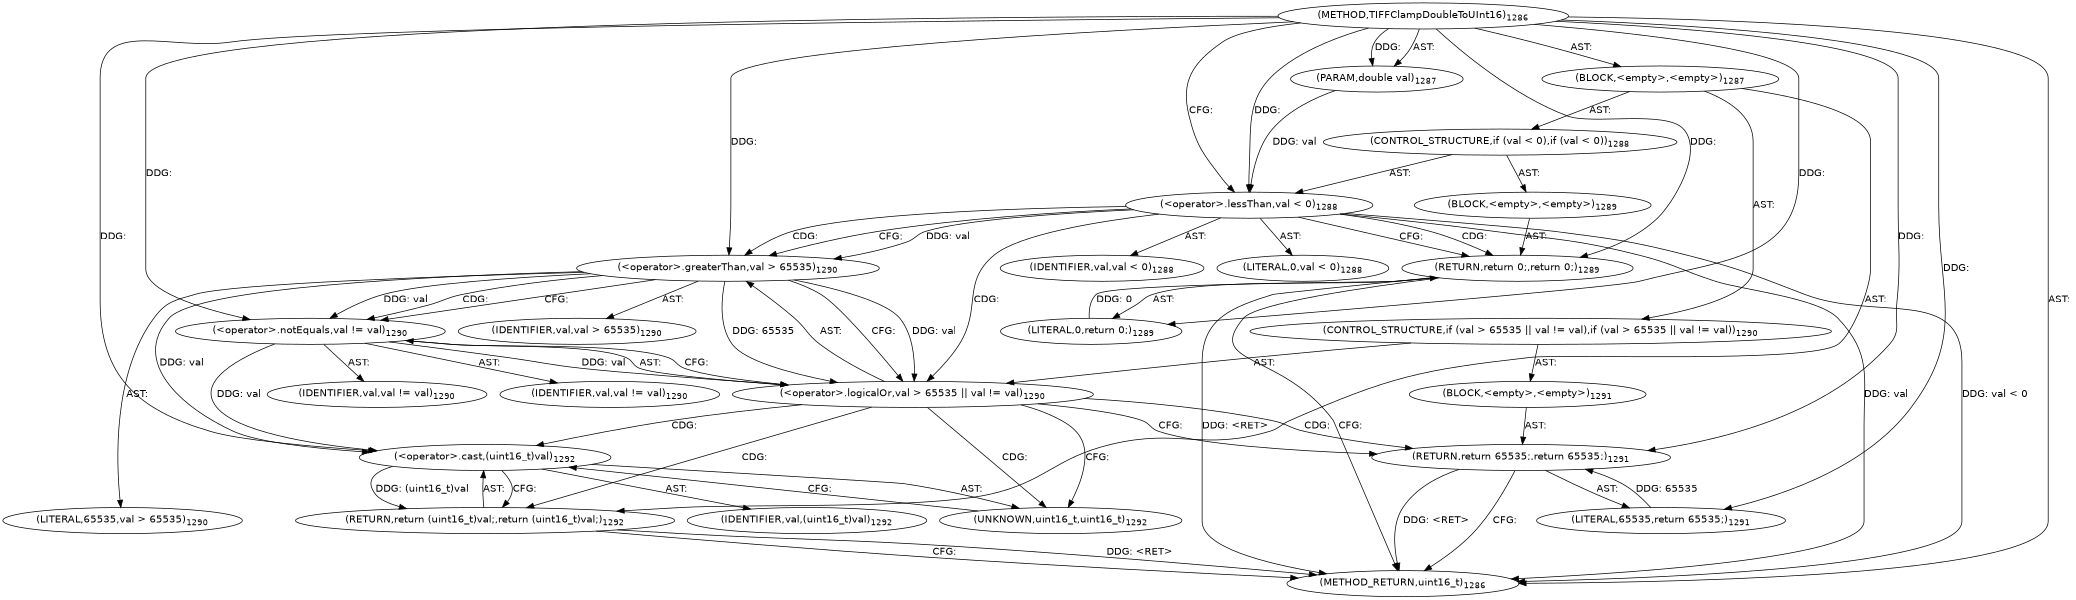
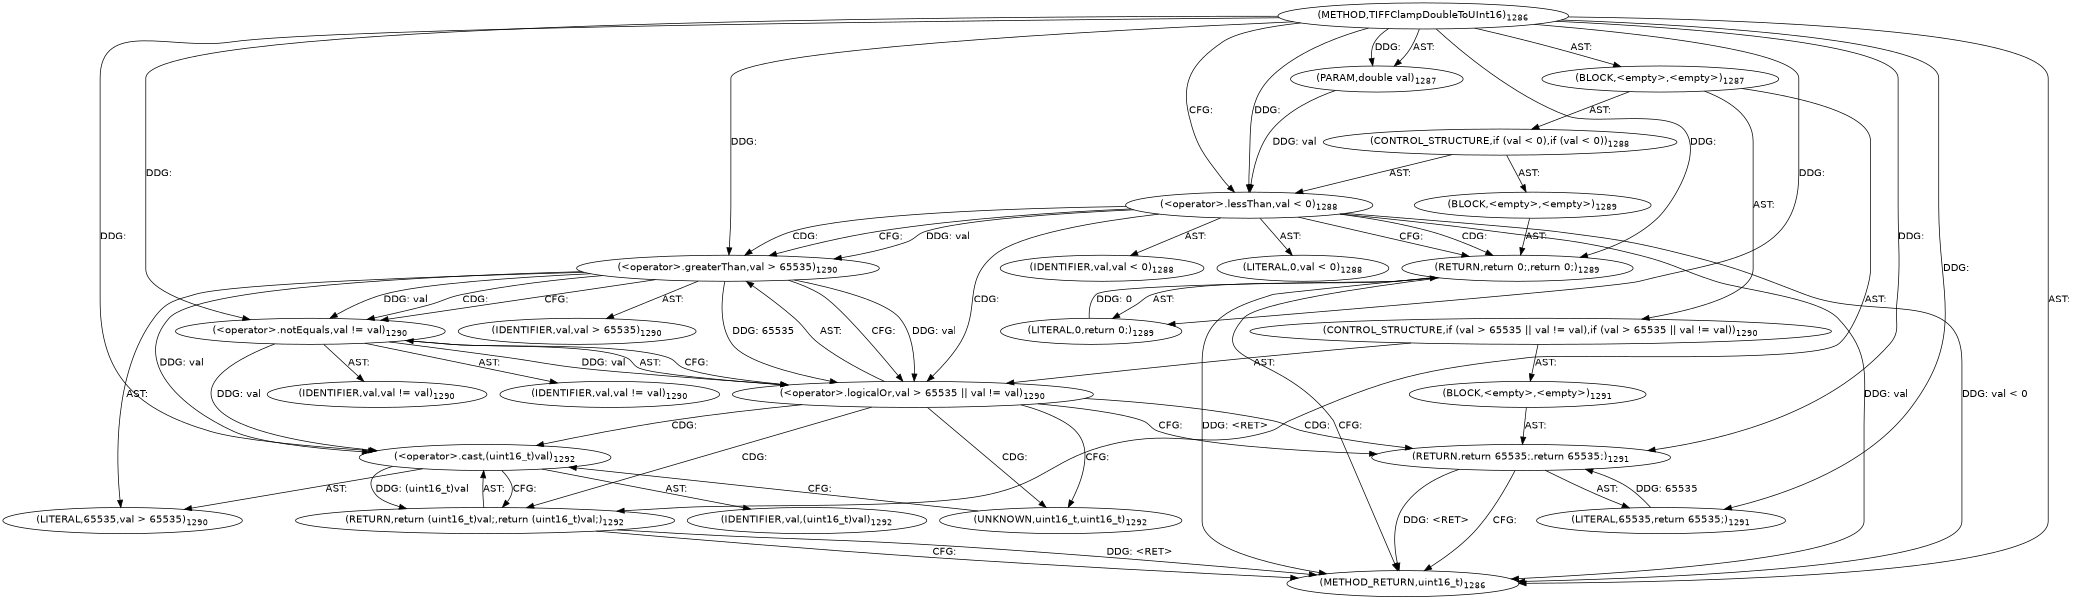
(803, 477) -> (307, 488)
